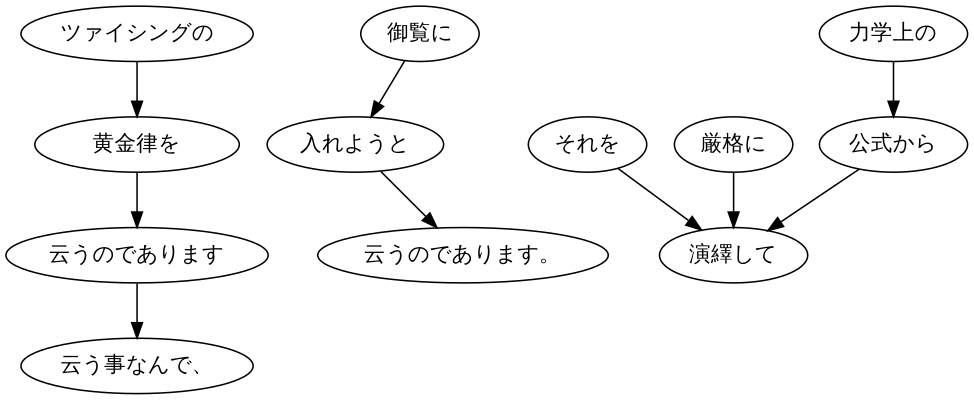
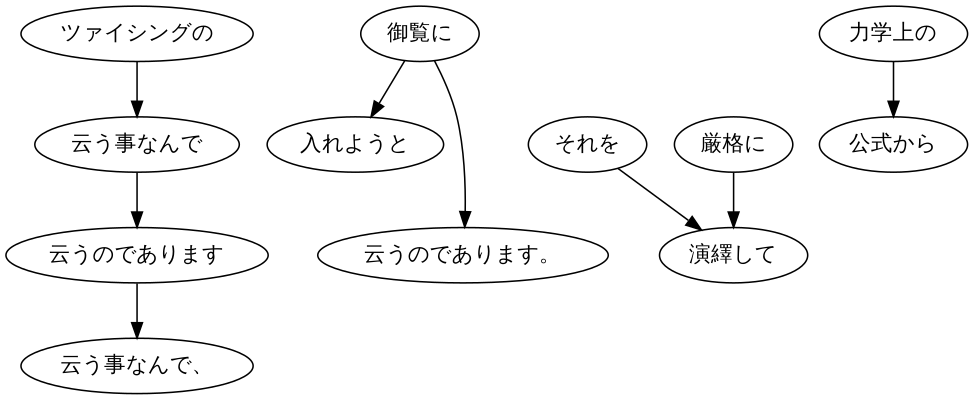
(137, 145) -> (137, 145)
(403, 194) -> (460, 134)
(820, 195) -> none
